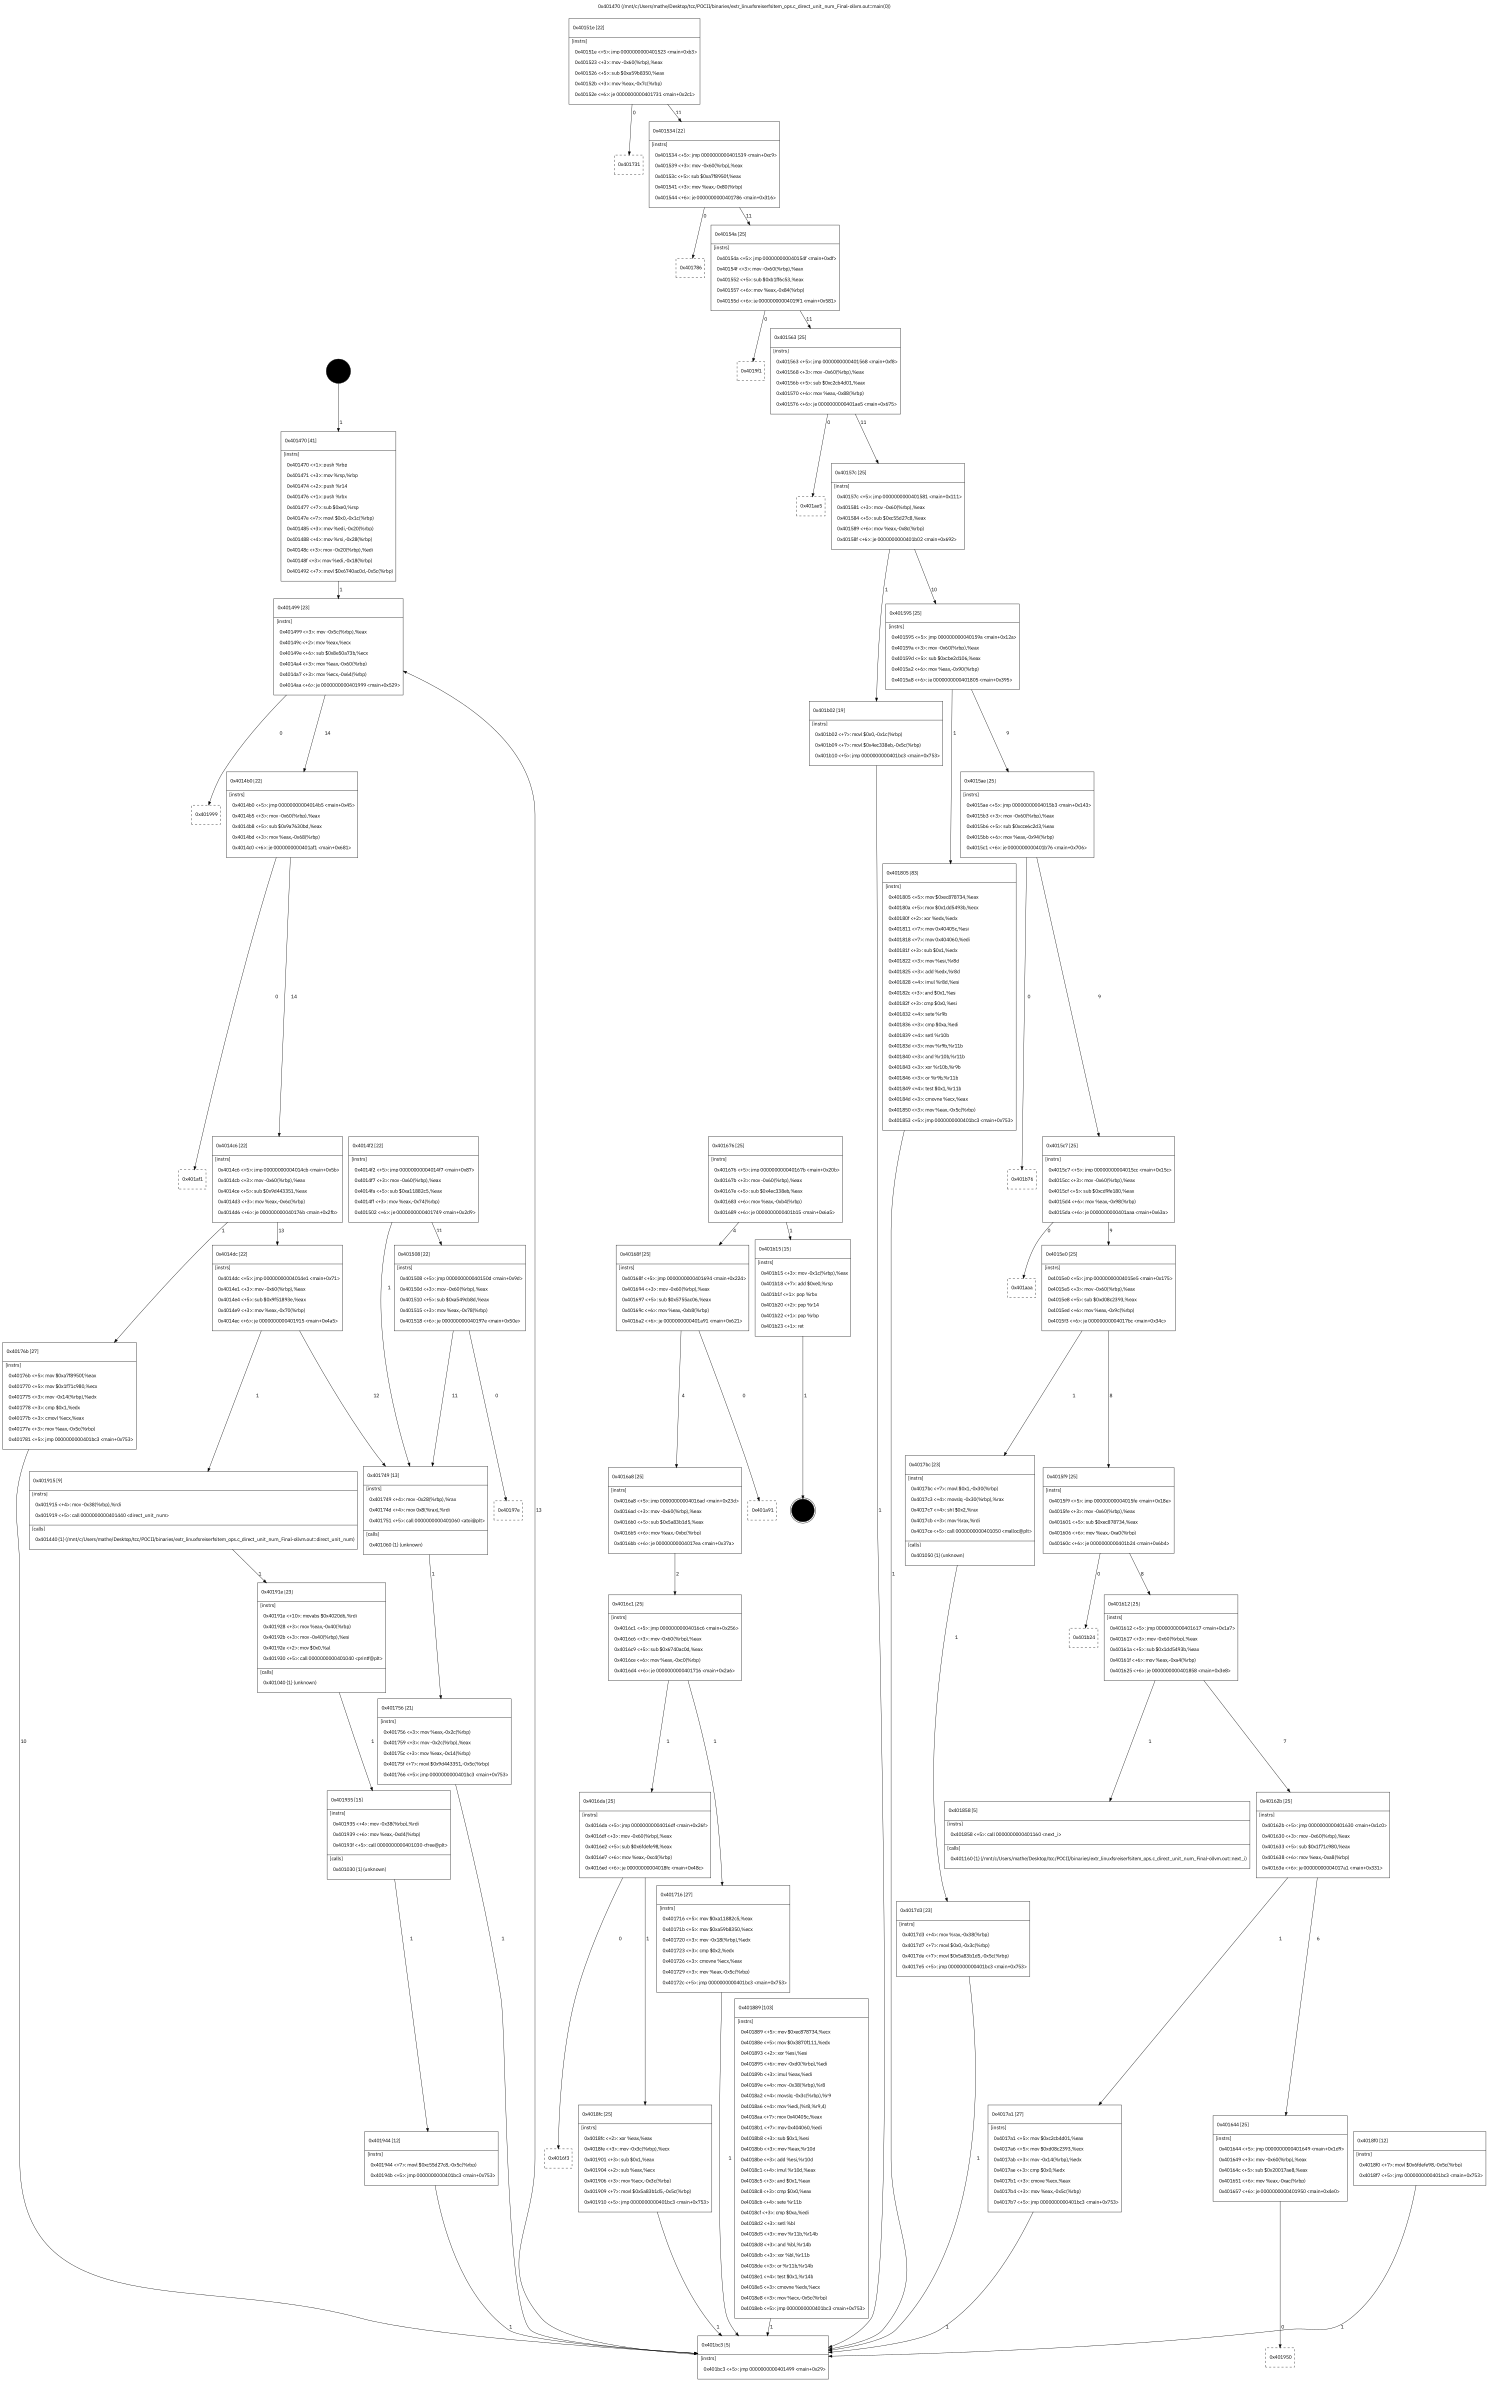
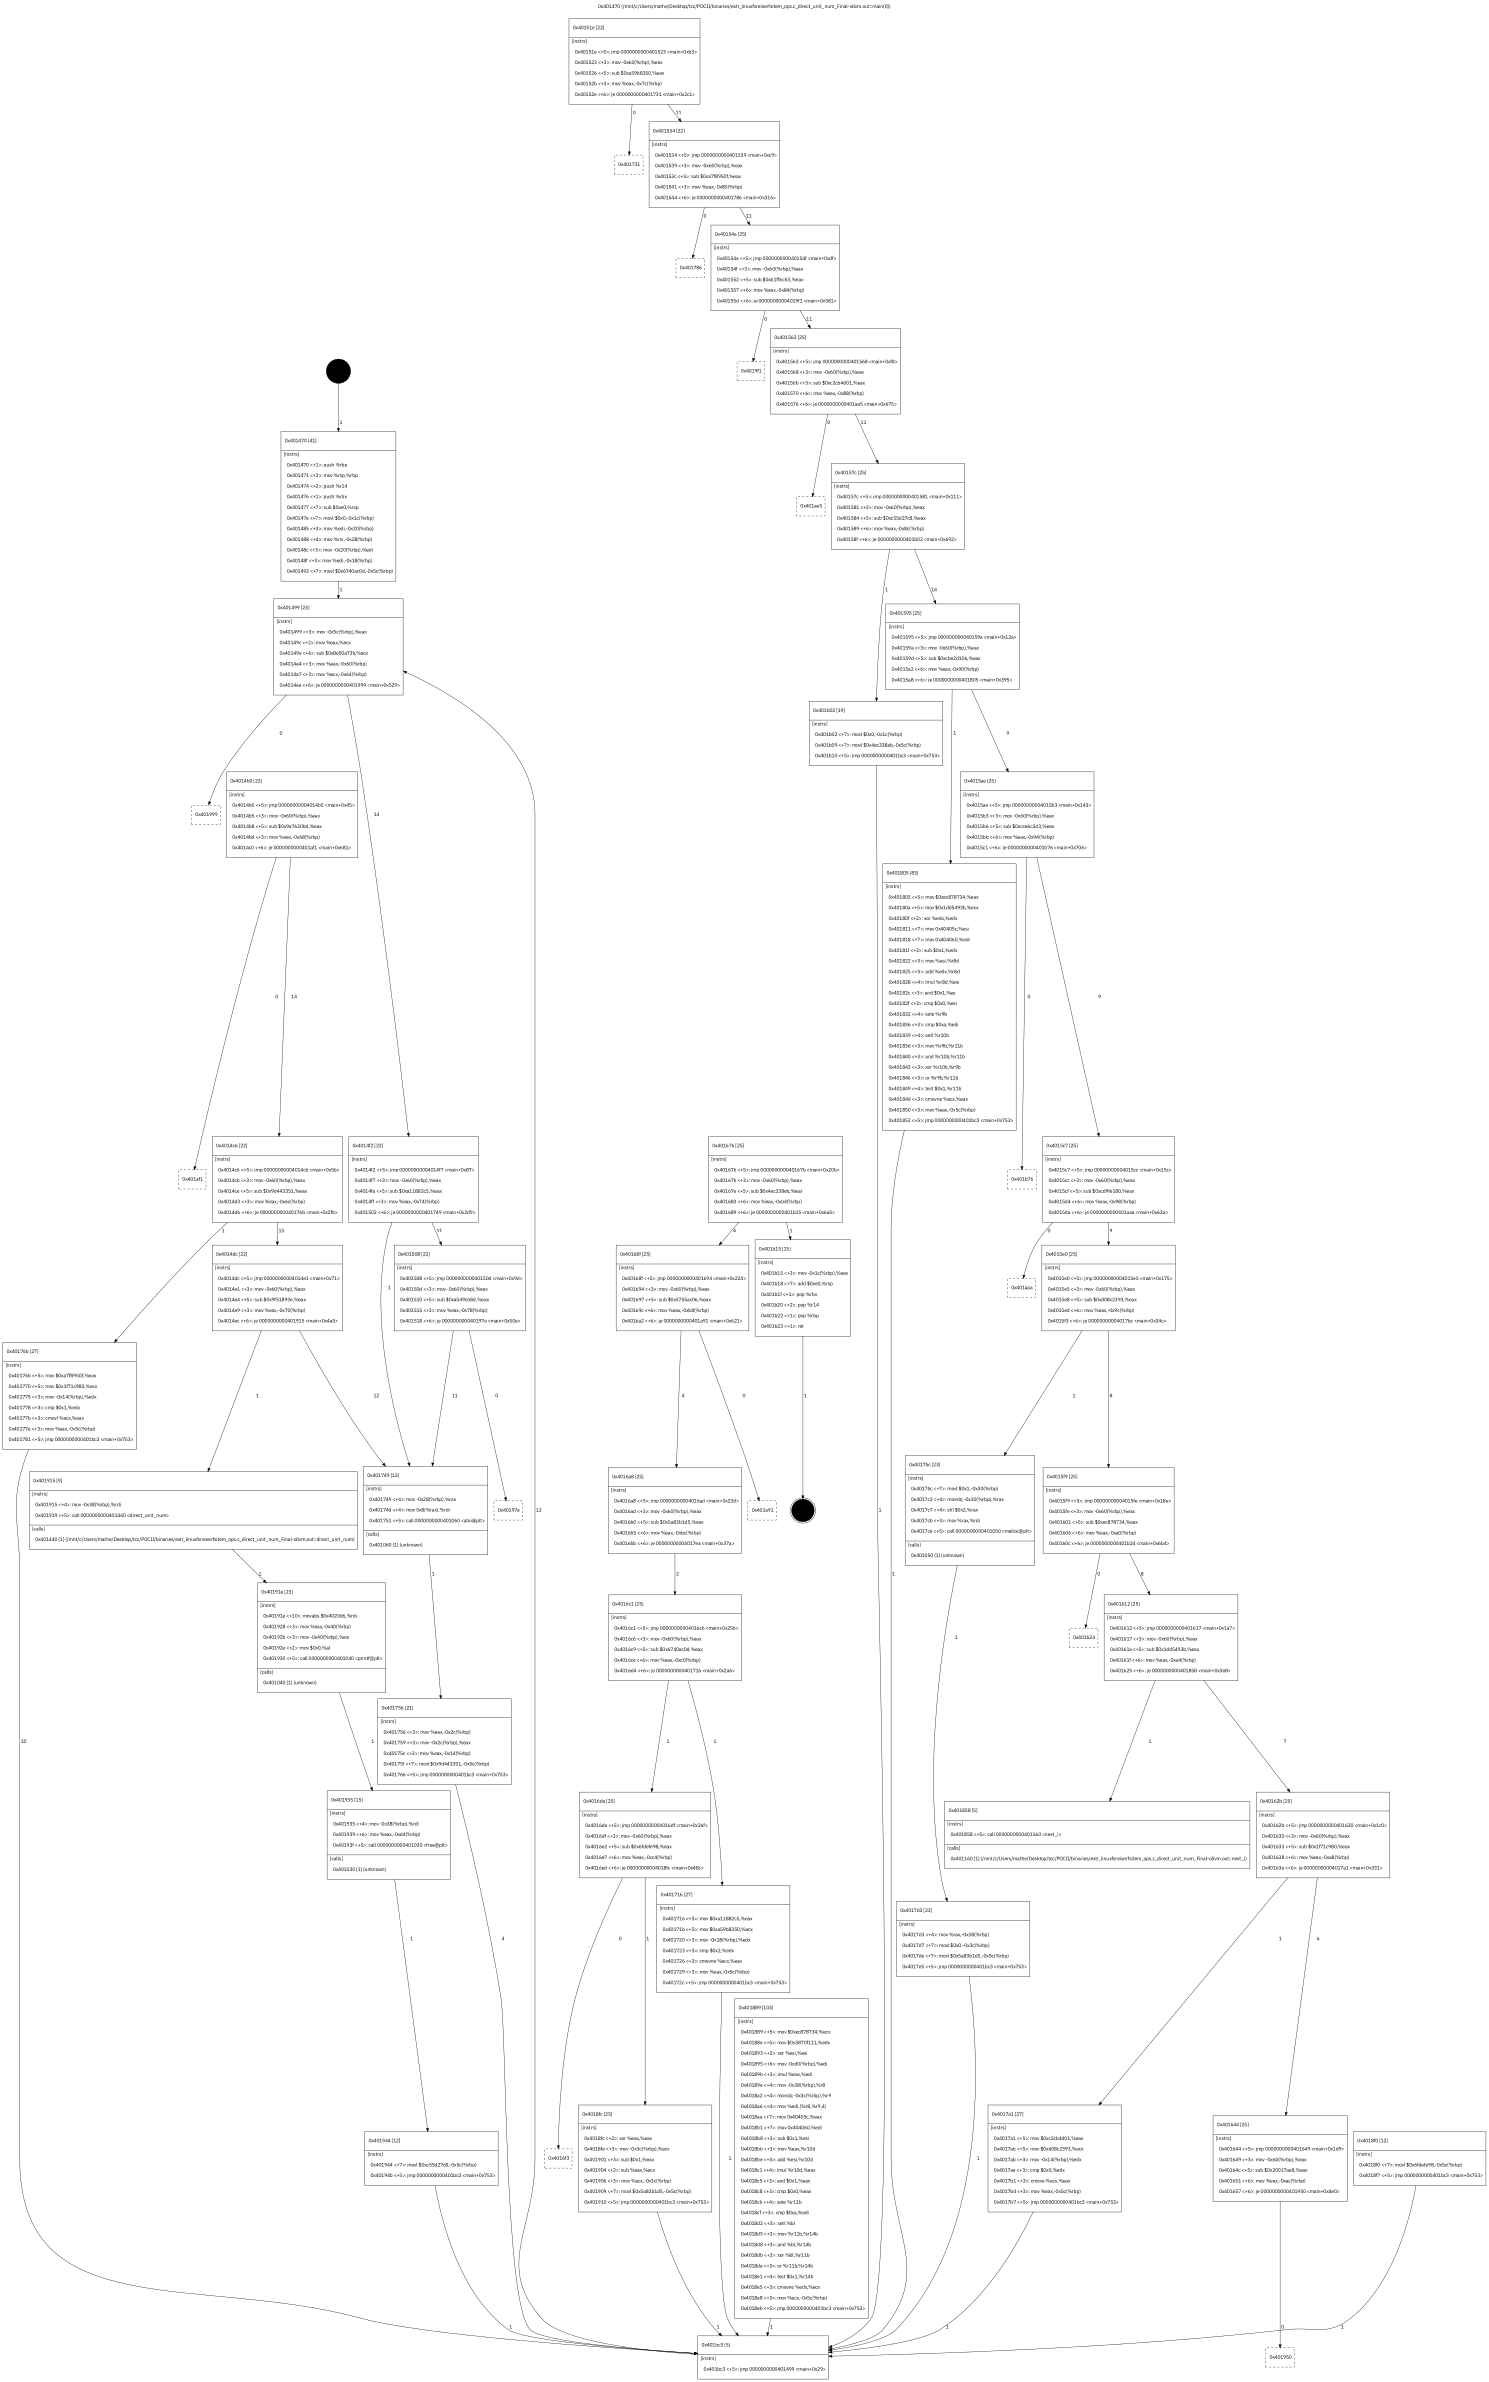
(934, 590) -> (934, 590)
(315, 732) -> (381, 914)
(502, 1939) -> (502, 1939)
